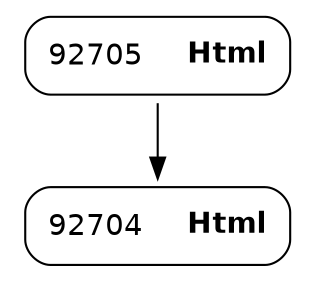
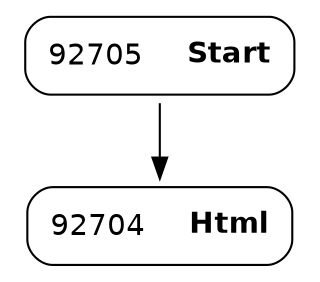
(227, 54) -> (229, 54)
